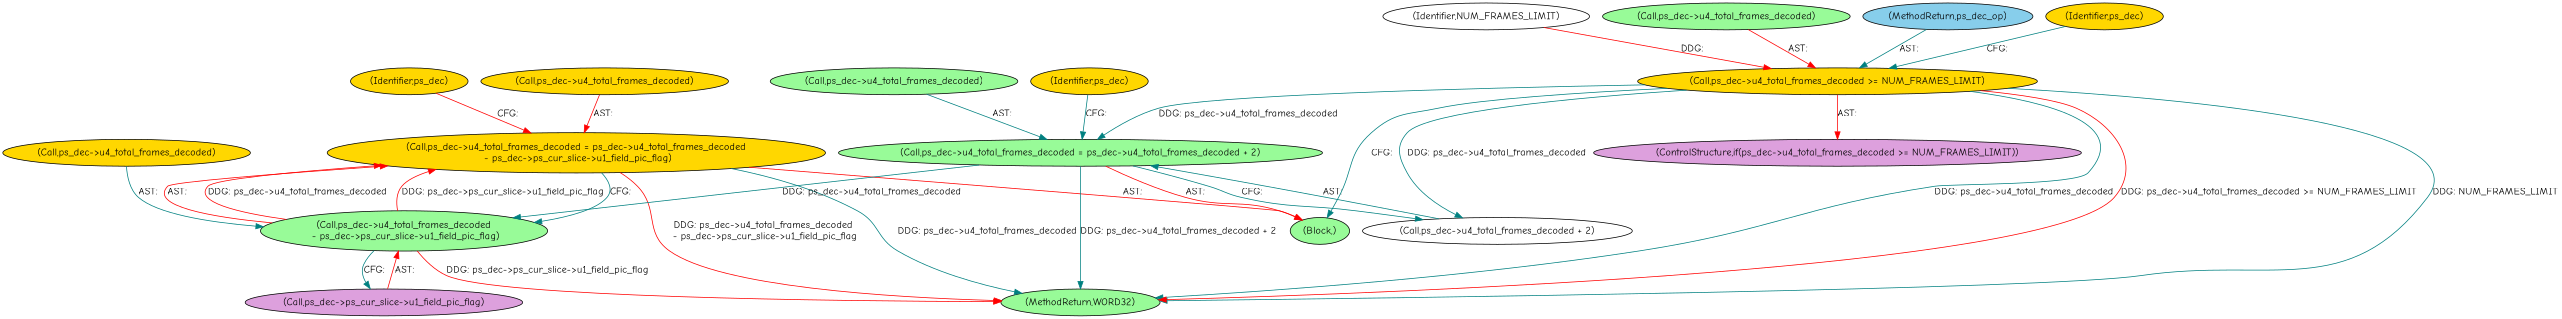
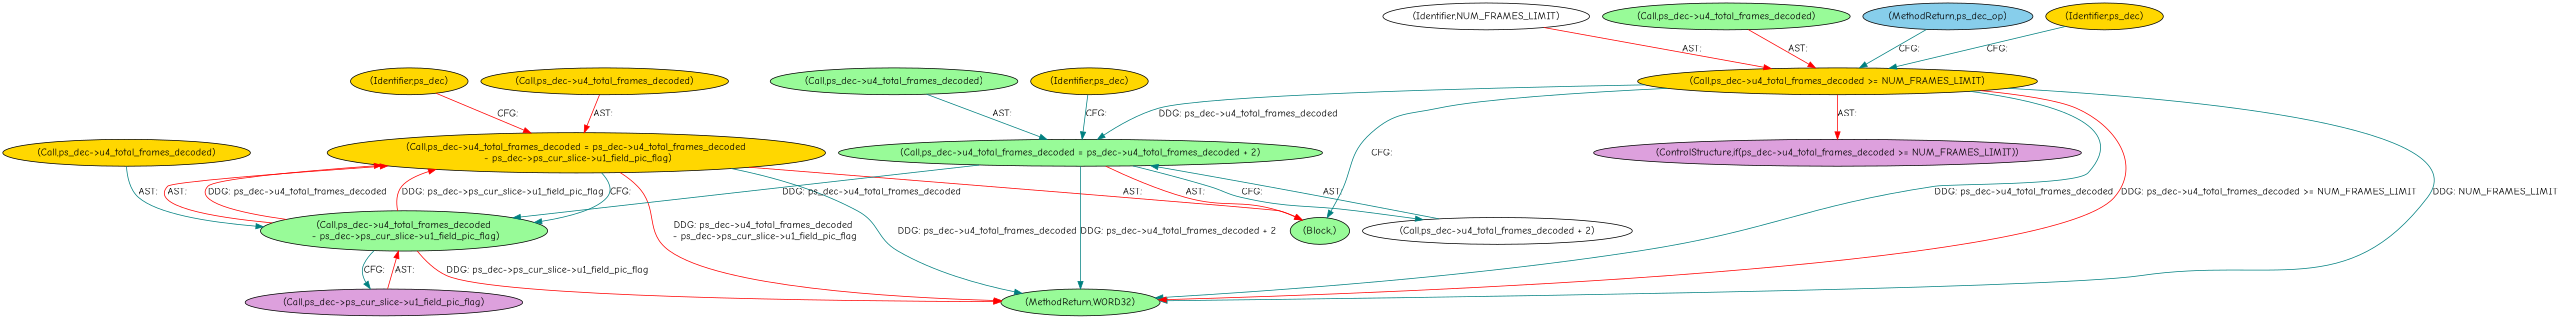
(1694, 49) -> (1694, 49)
(1911, 49) -> (1911, 49)
(1491, 109) -> none
